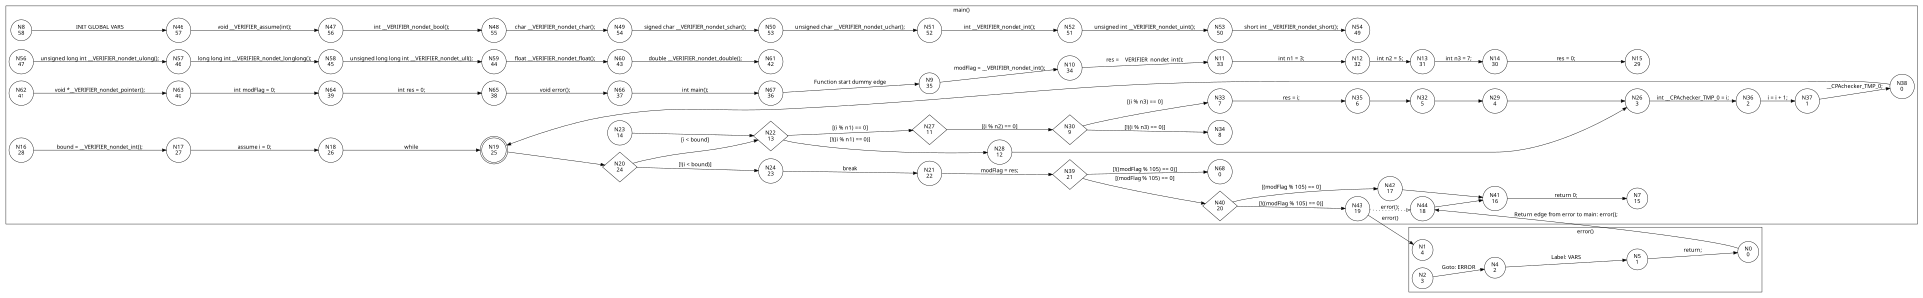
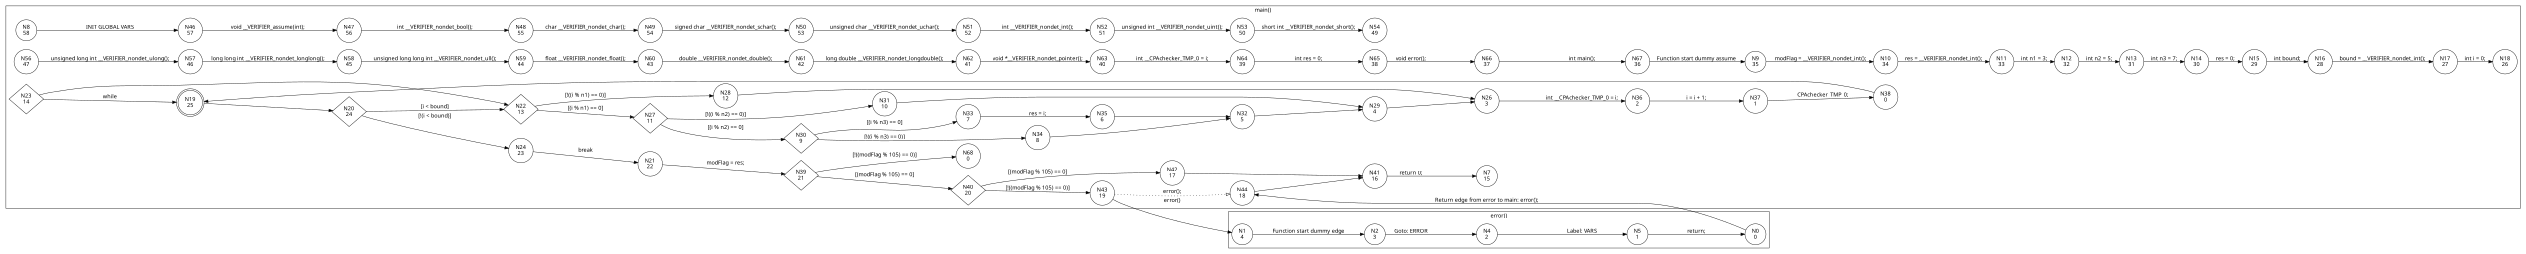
none -> (883, 62)
none -> (2285, 62)
(850, 82) -> (1696, 59)
(255, 90) -> (1172, 59)
none -> (885, 104)
none -> (1138, 130)
(620, 133) -> (26, 99)
(255, 147) -> (2475, 59)
(410, 150) -> (108, 101)
none -> (1306, 234)
